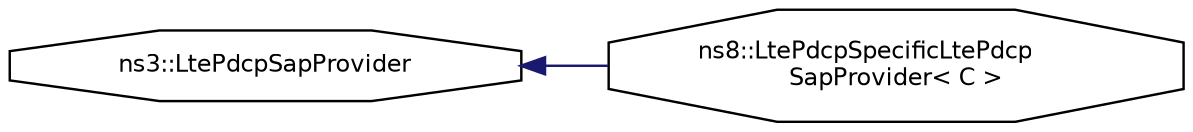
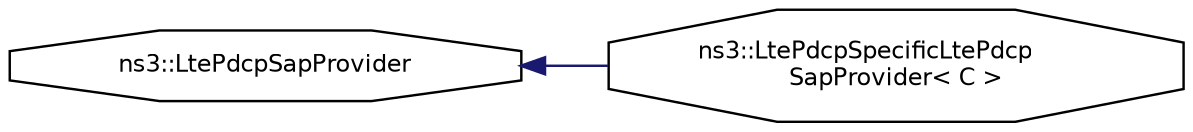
(896, 66) -> (896, 66)
